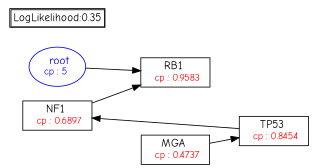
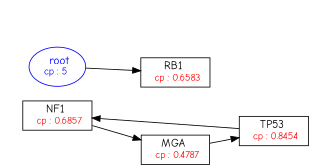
(57, 18) -> none
(177, 78) -> (177, 78)
(113, 95) -> (113, 132)
(59, 121) -> (59, 121)
(177, 155) -> (177, 155)
